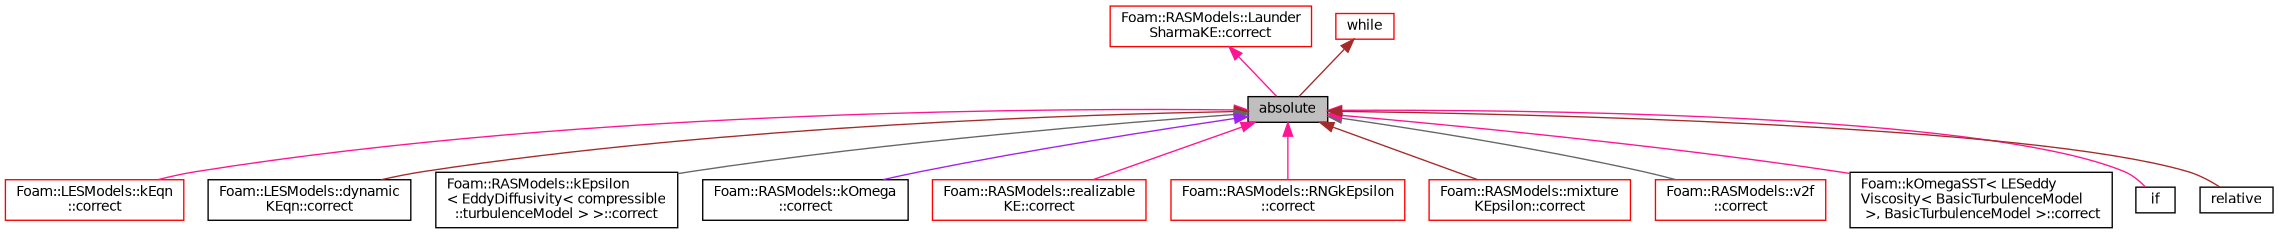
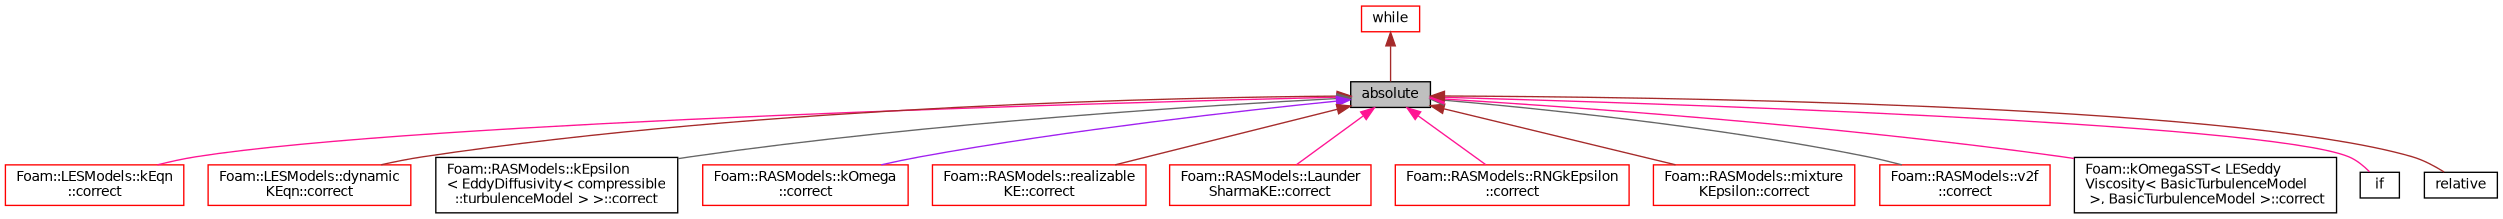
(1258, 77) -> (1330, 140)
(1167, 153) -> (1226, 137)
(309, 200) -> (309, 185)
(805, 200) -> (805, 185)
